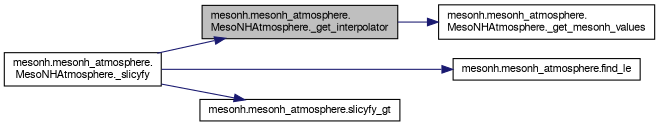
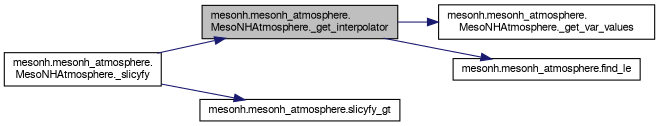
(547, 22) -> (547, 22)
(302, 69) -> (432, 48)
